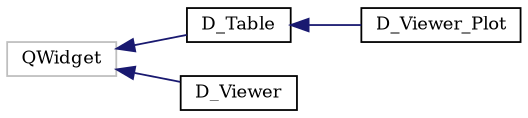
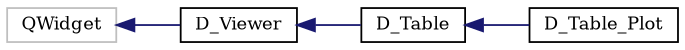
(441, 25) -> (604, 25)
(161, 40) -> (338, 25)
